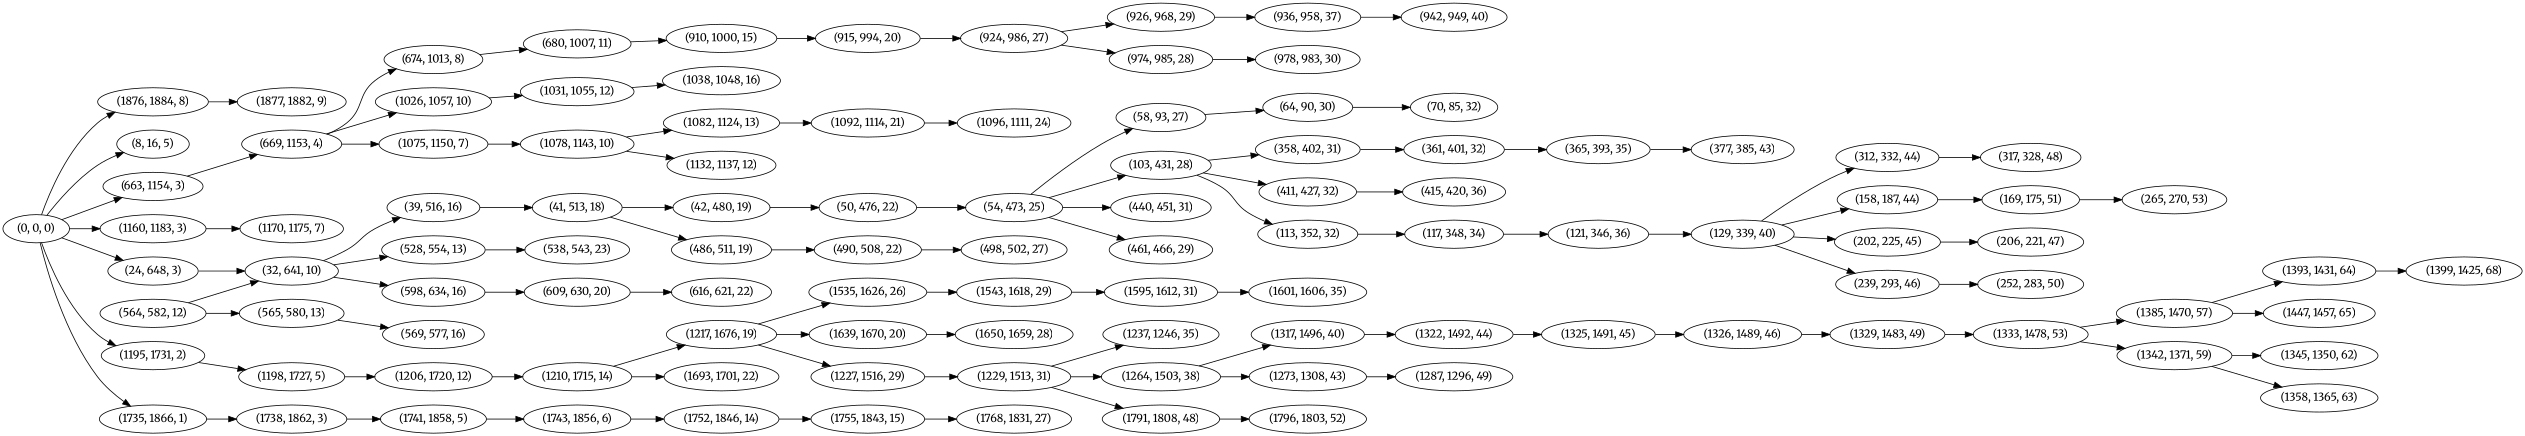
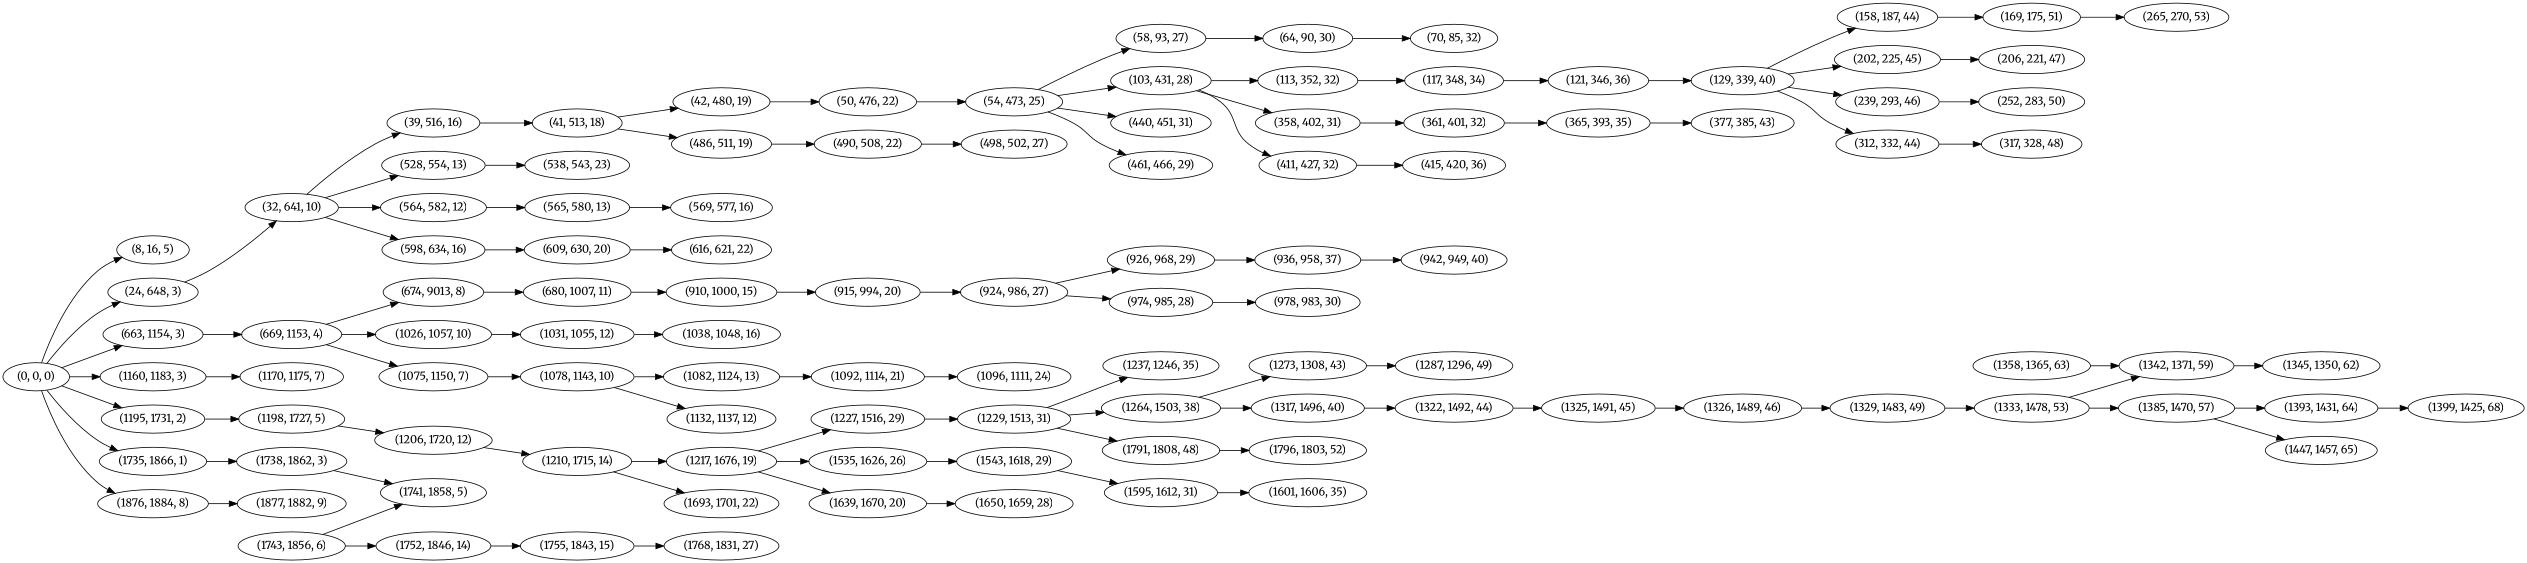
(433, 60) -> (433, 292)
(220, 293) -> (356, 208)
(2243, 376) -> (2101, 366)
(501, 419) -> (359, 521)
